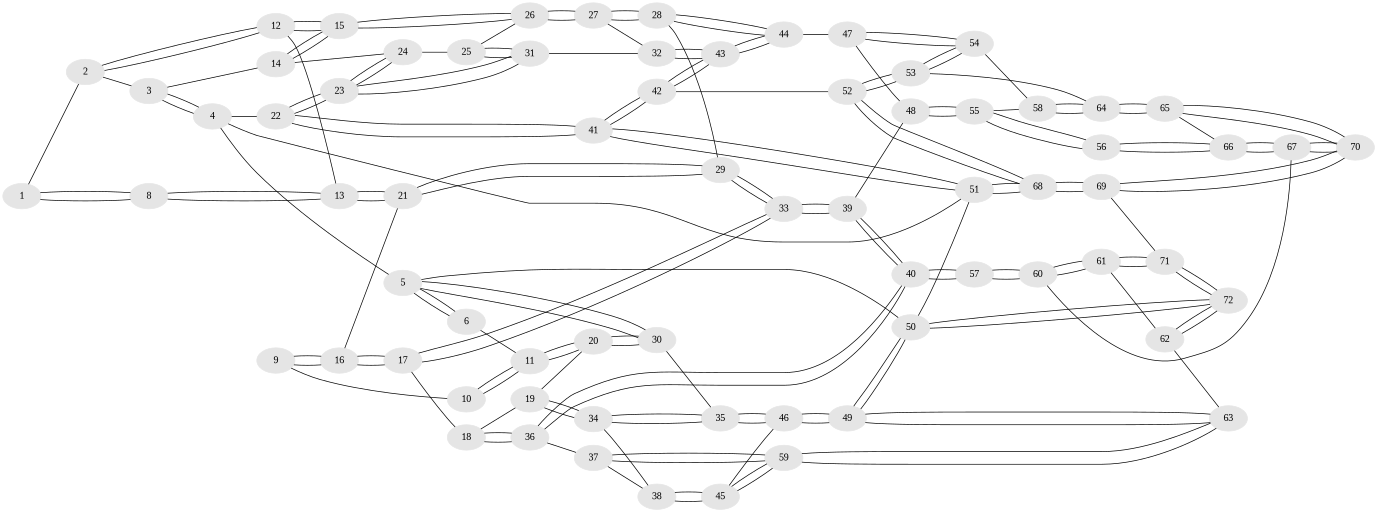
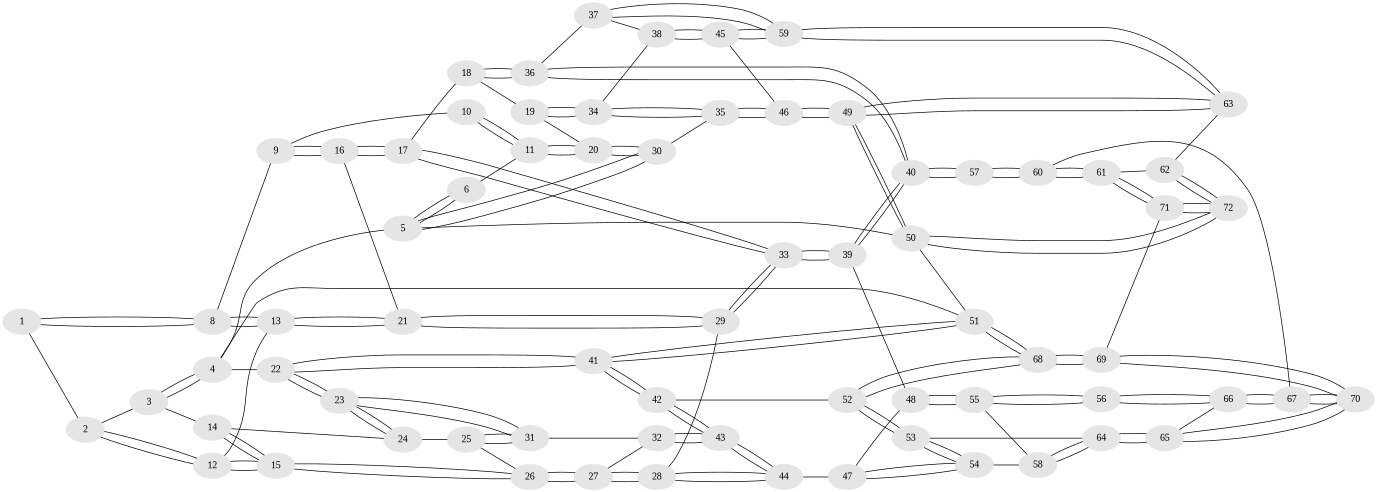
none -> (244, 236)
